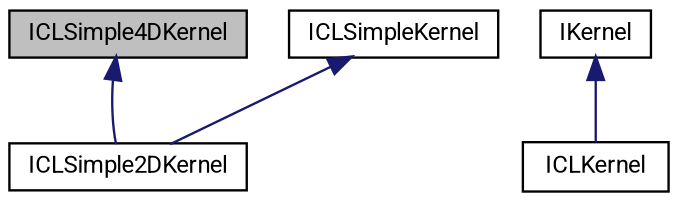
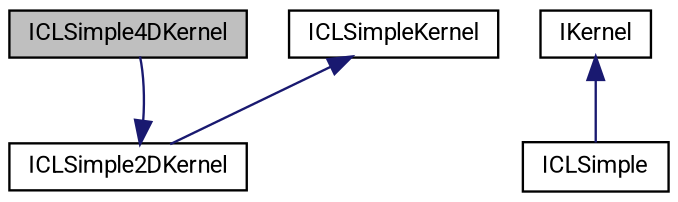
(112, 112) -> (144, 89)
(596, 167) -> (596, 167)
